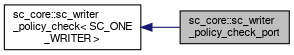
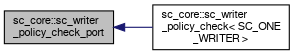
(166, 27) -> (139, 27)
